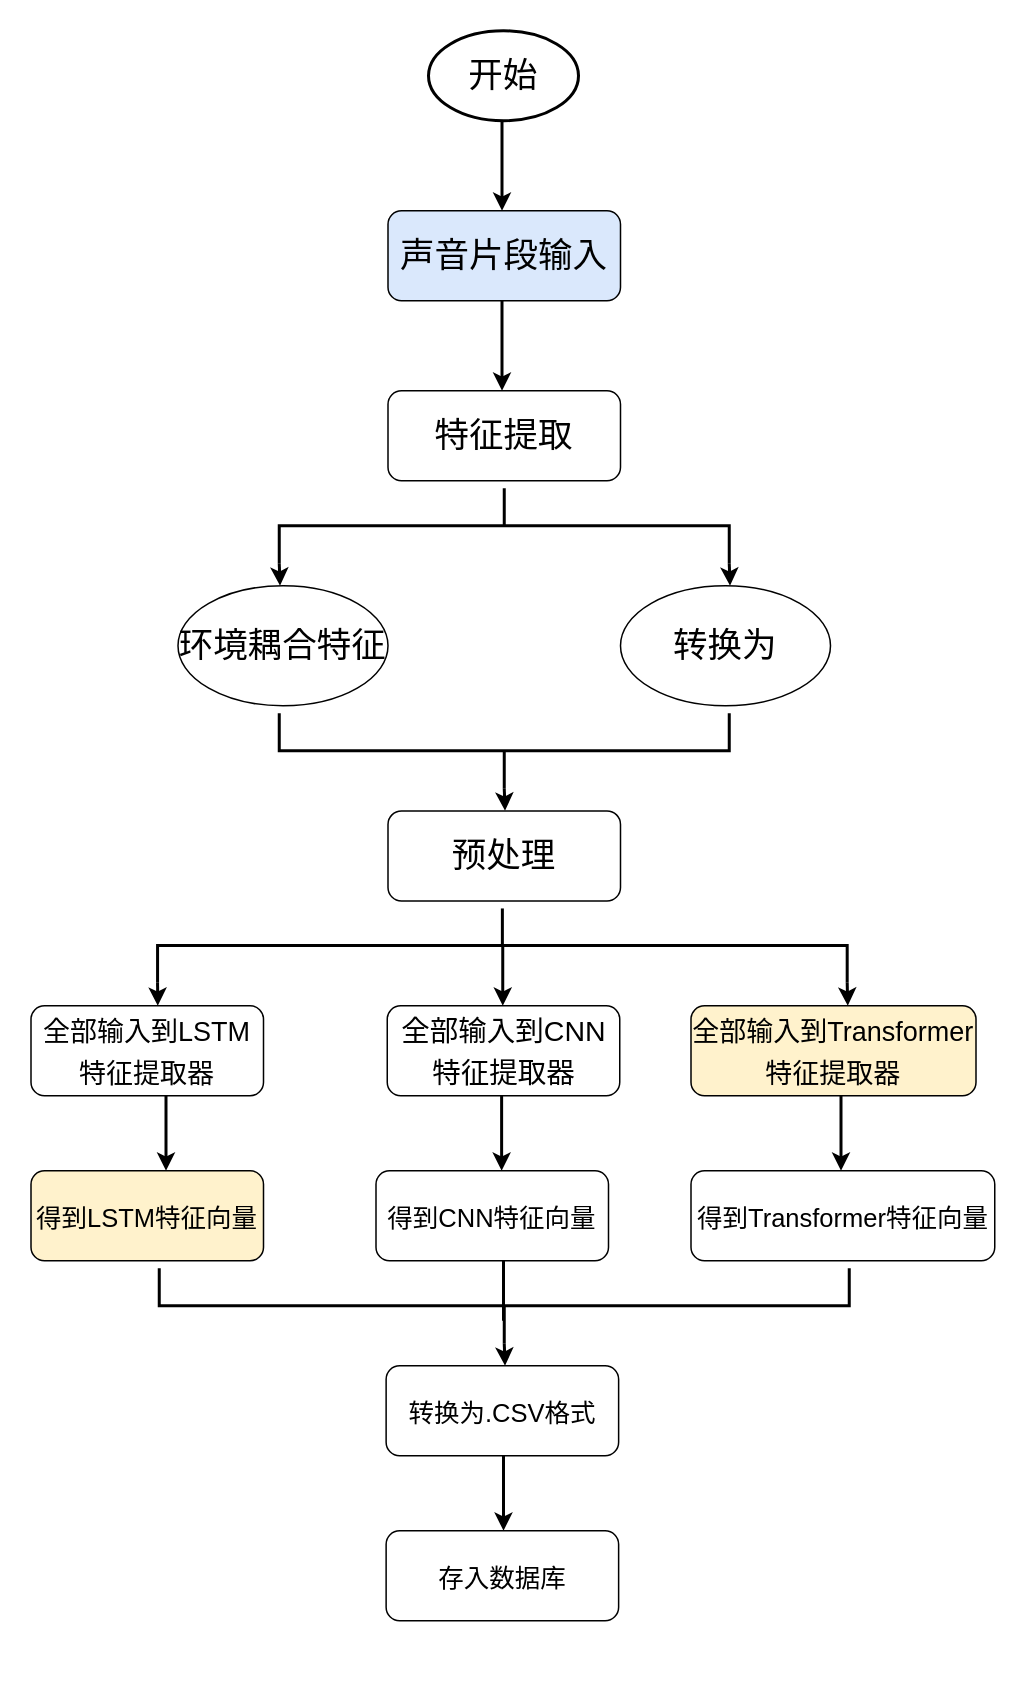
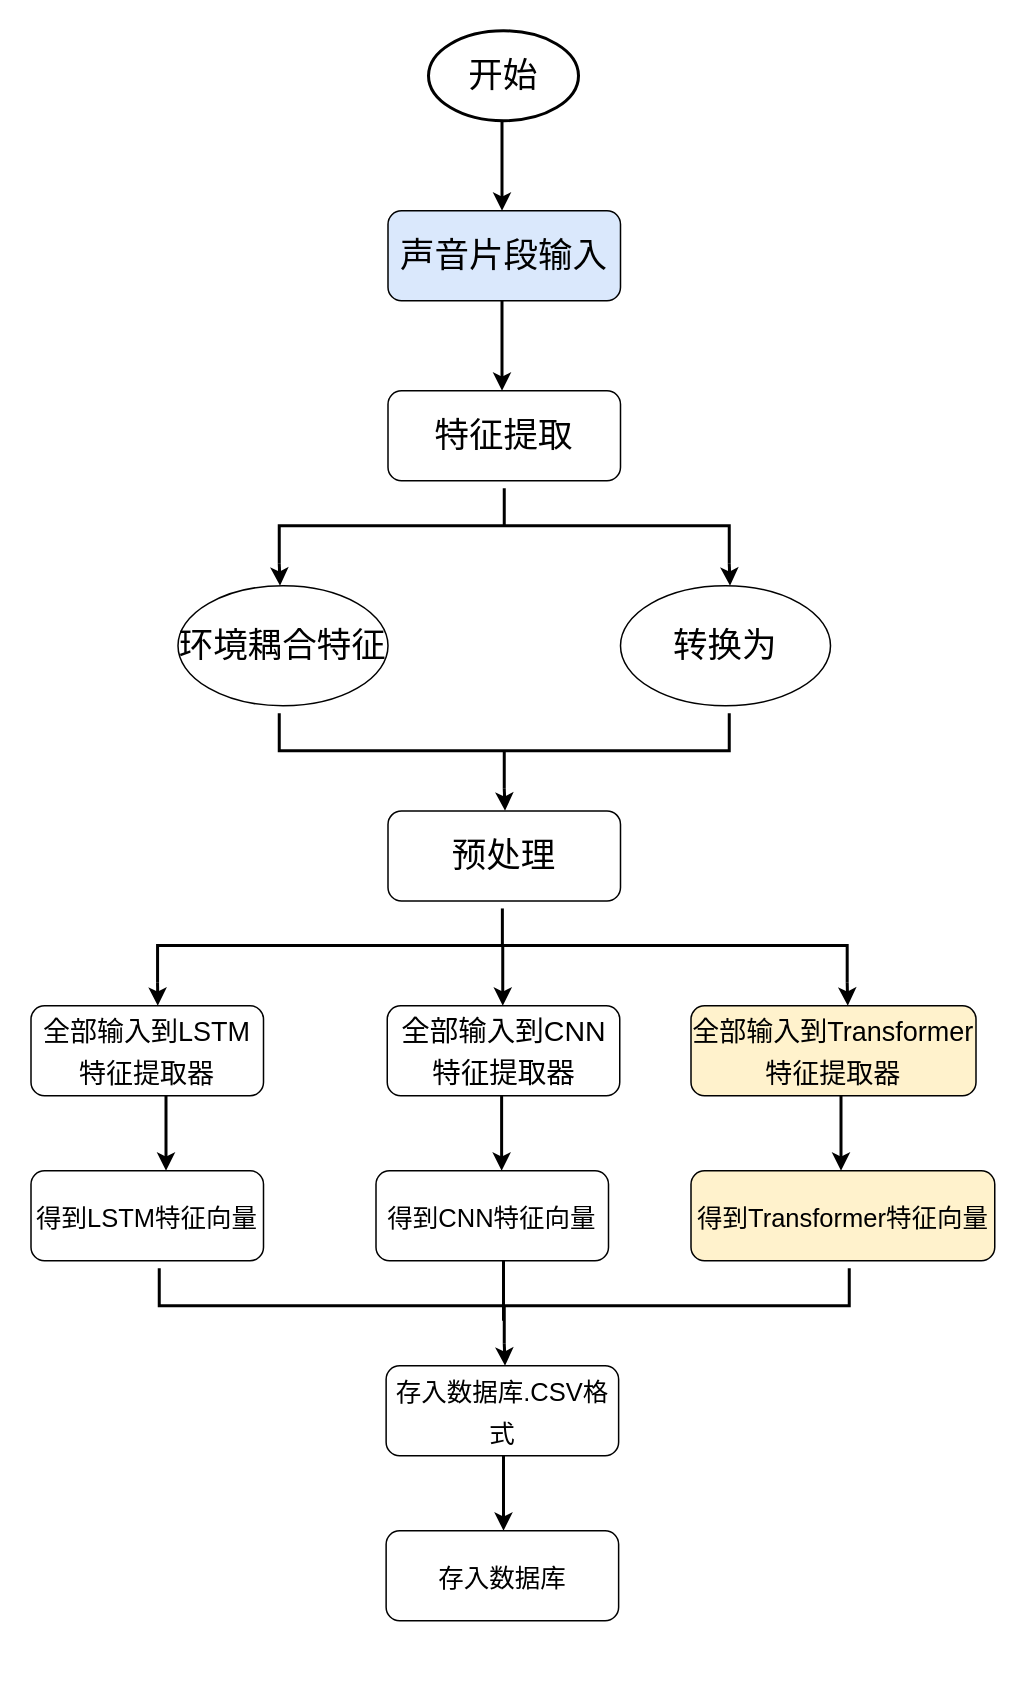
(147, 1216) -> (147, 1216)
(843, 1216) -> (843, 1216)
(503, 1411) -> (503, 1411)
